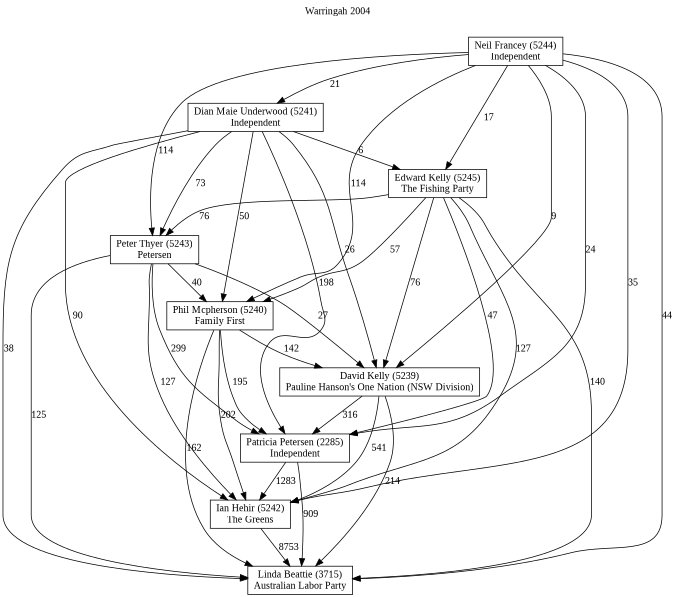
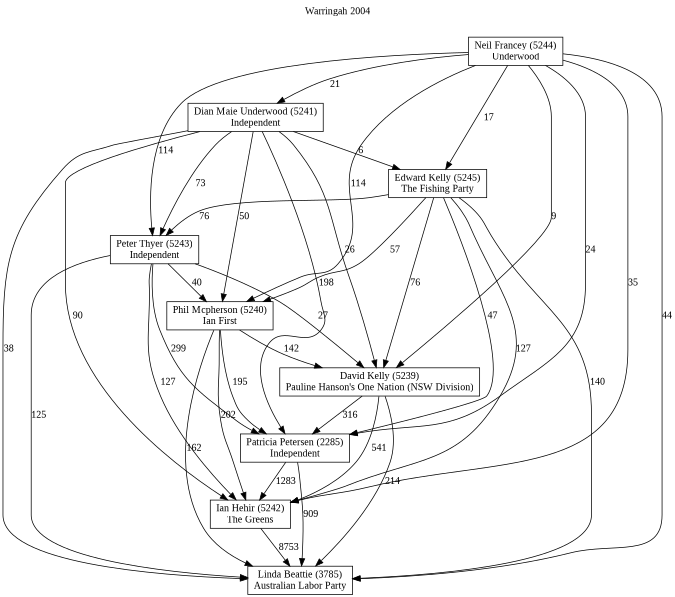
(516, 51) -> (516, 51)
(155, 250) -> (155, 250)
(220, 316) -> (220, 316)
(300, 580) -> (300, 580)
